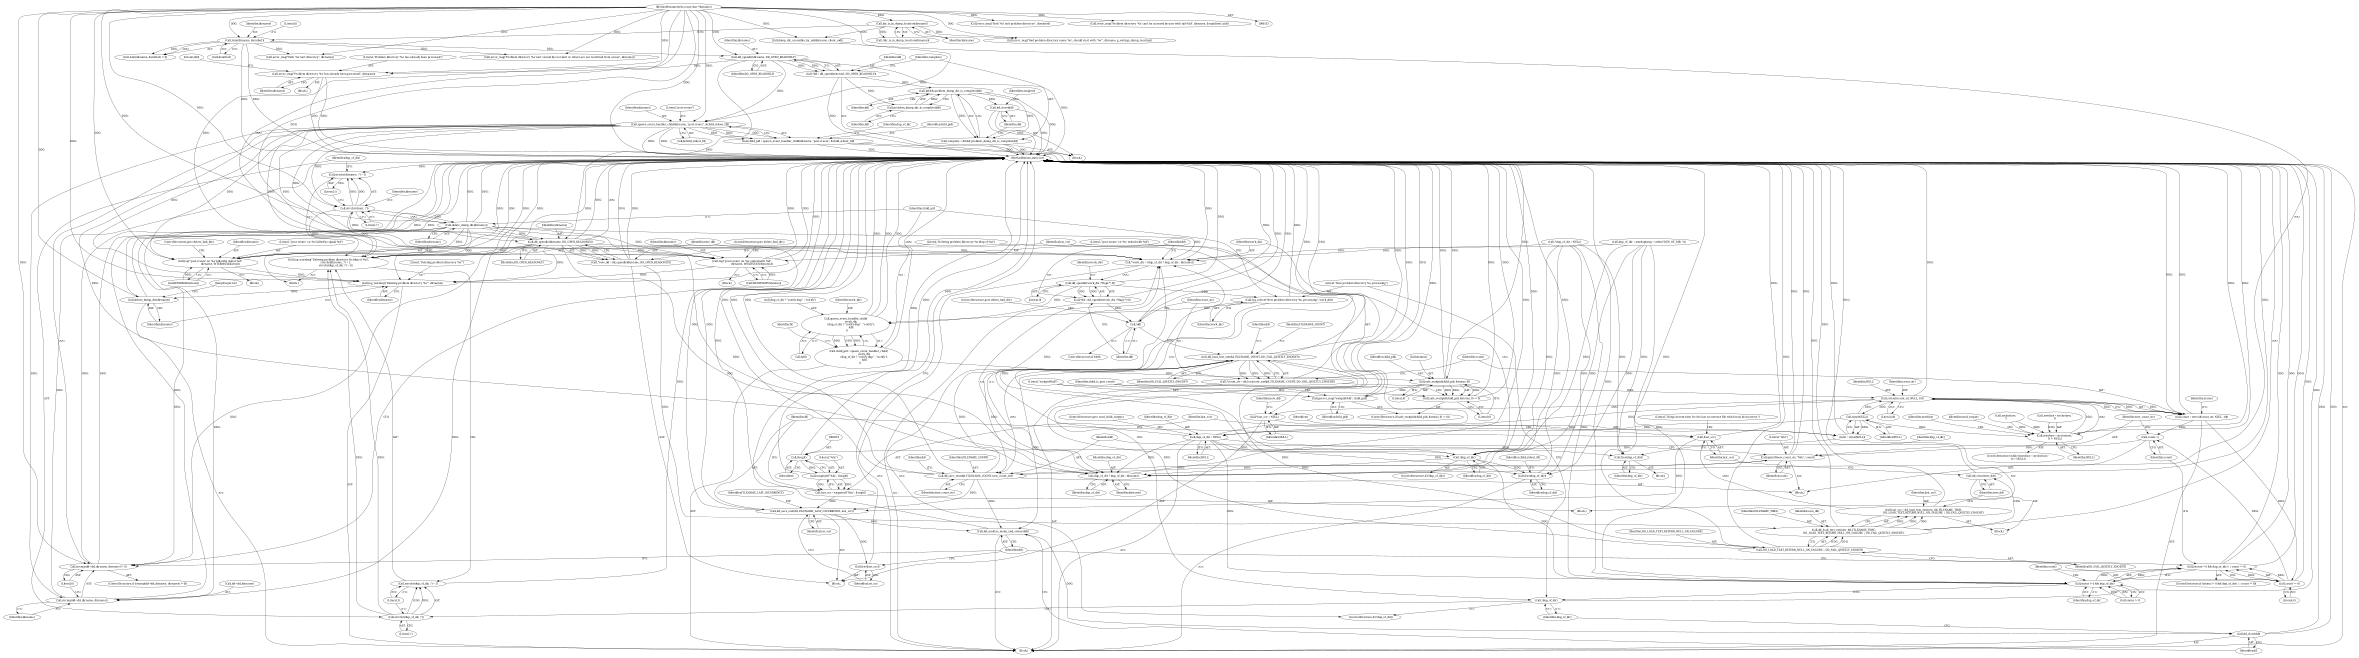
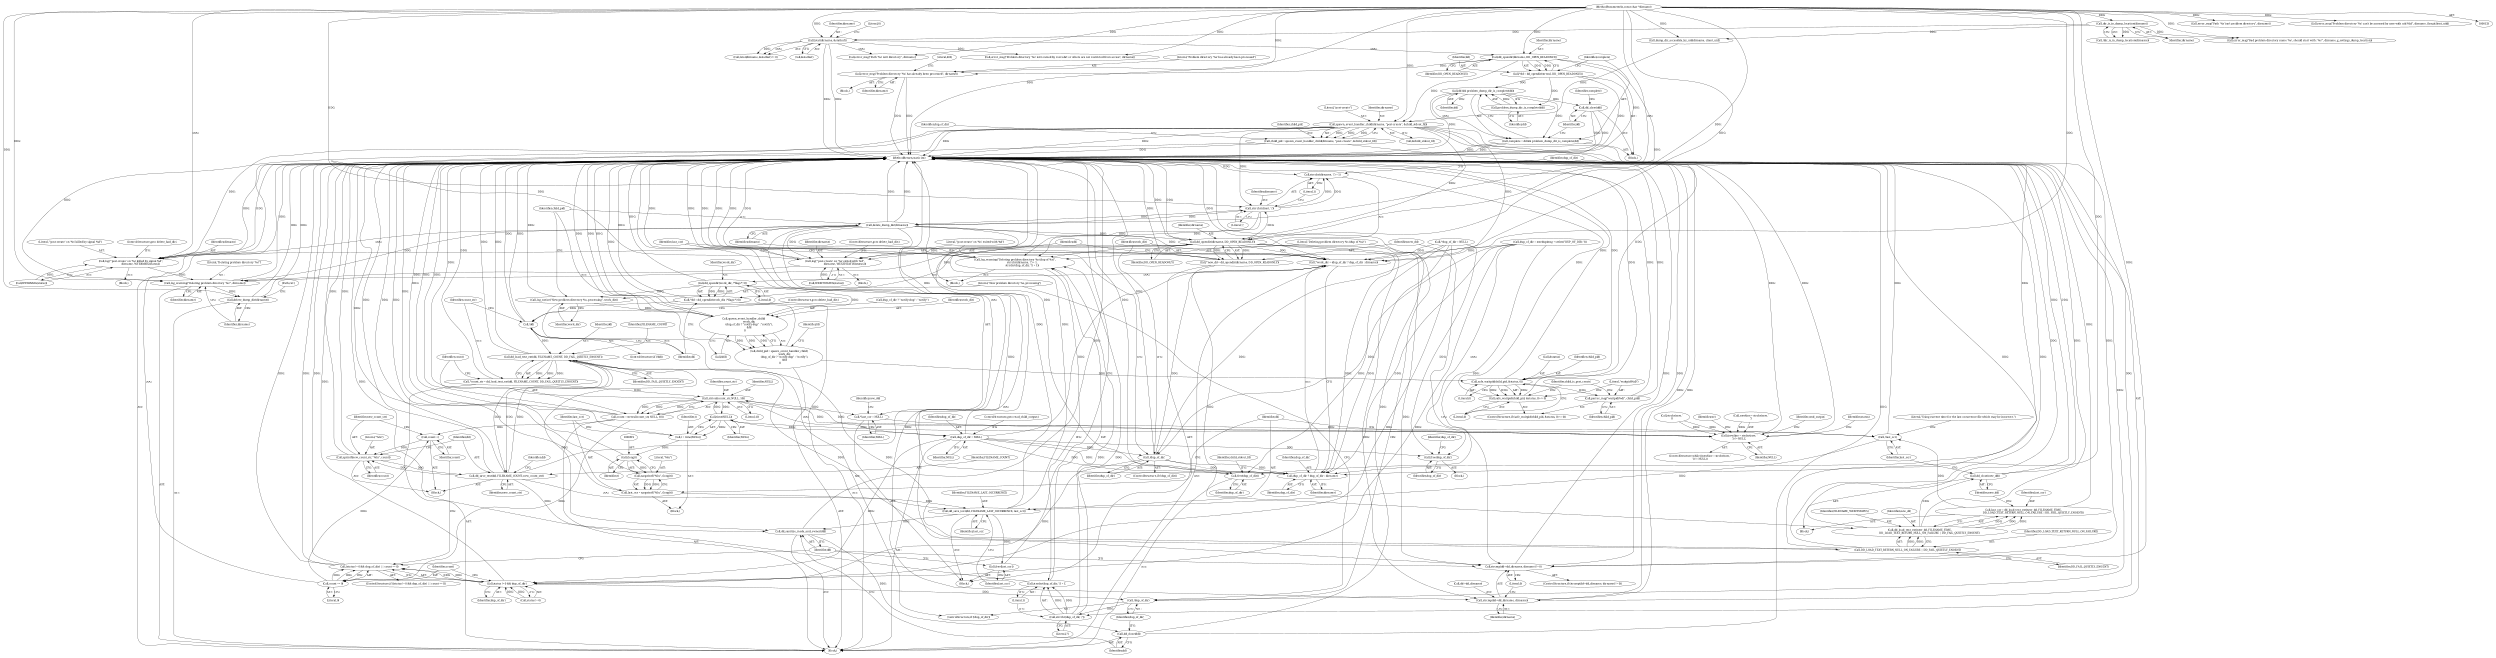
(226, 283) -> (288, 283)
(2202, 407) -> (1819, 432)
(1921, 417) -> (1707, 417)
(1760, 511) -> (1844, 511)
